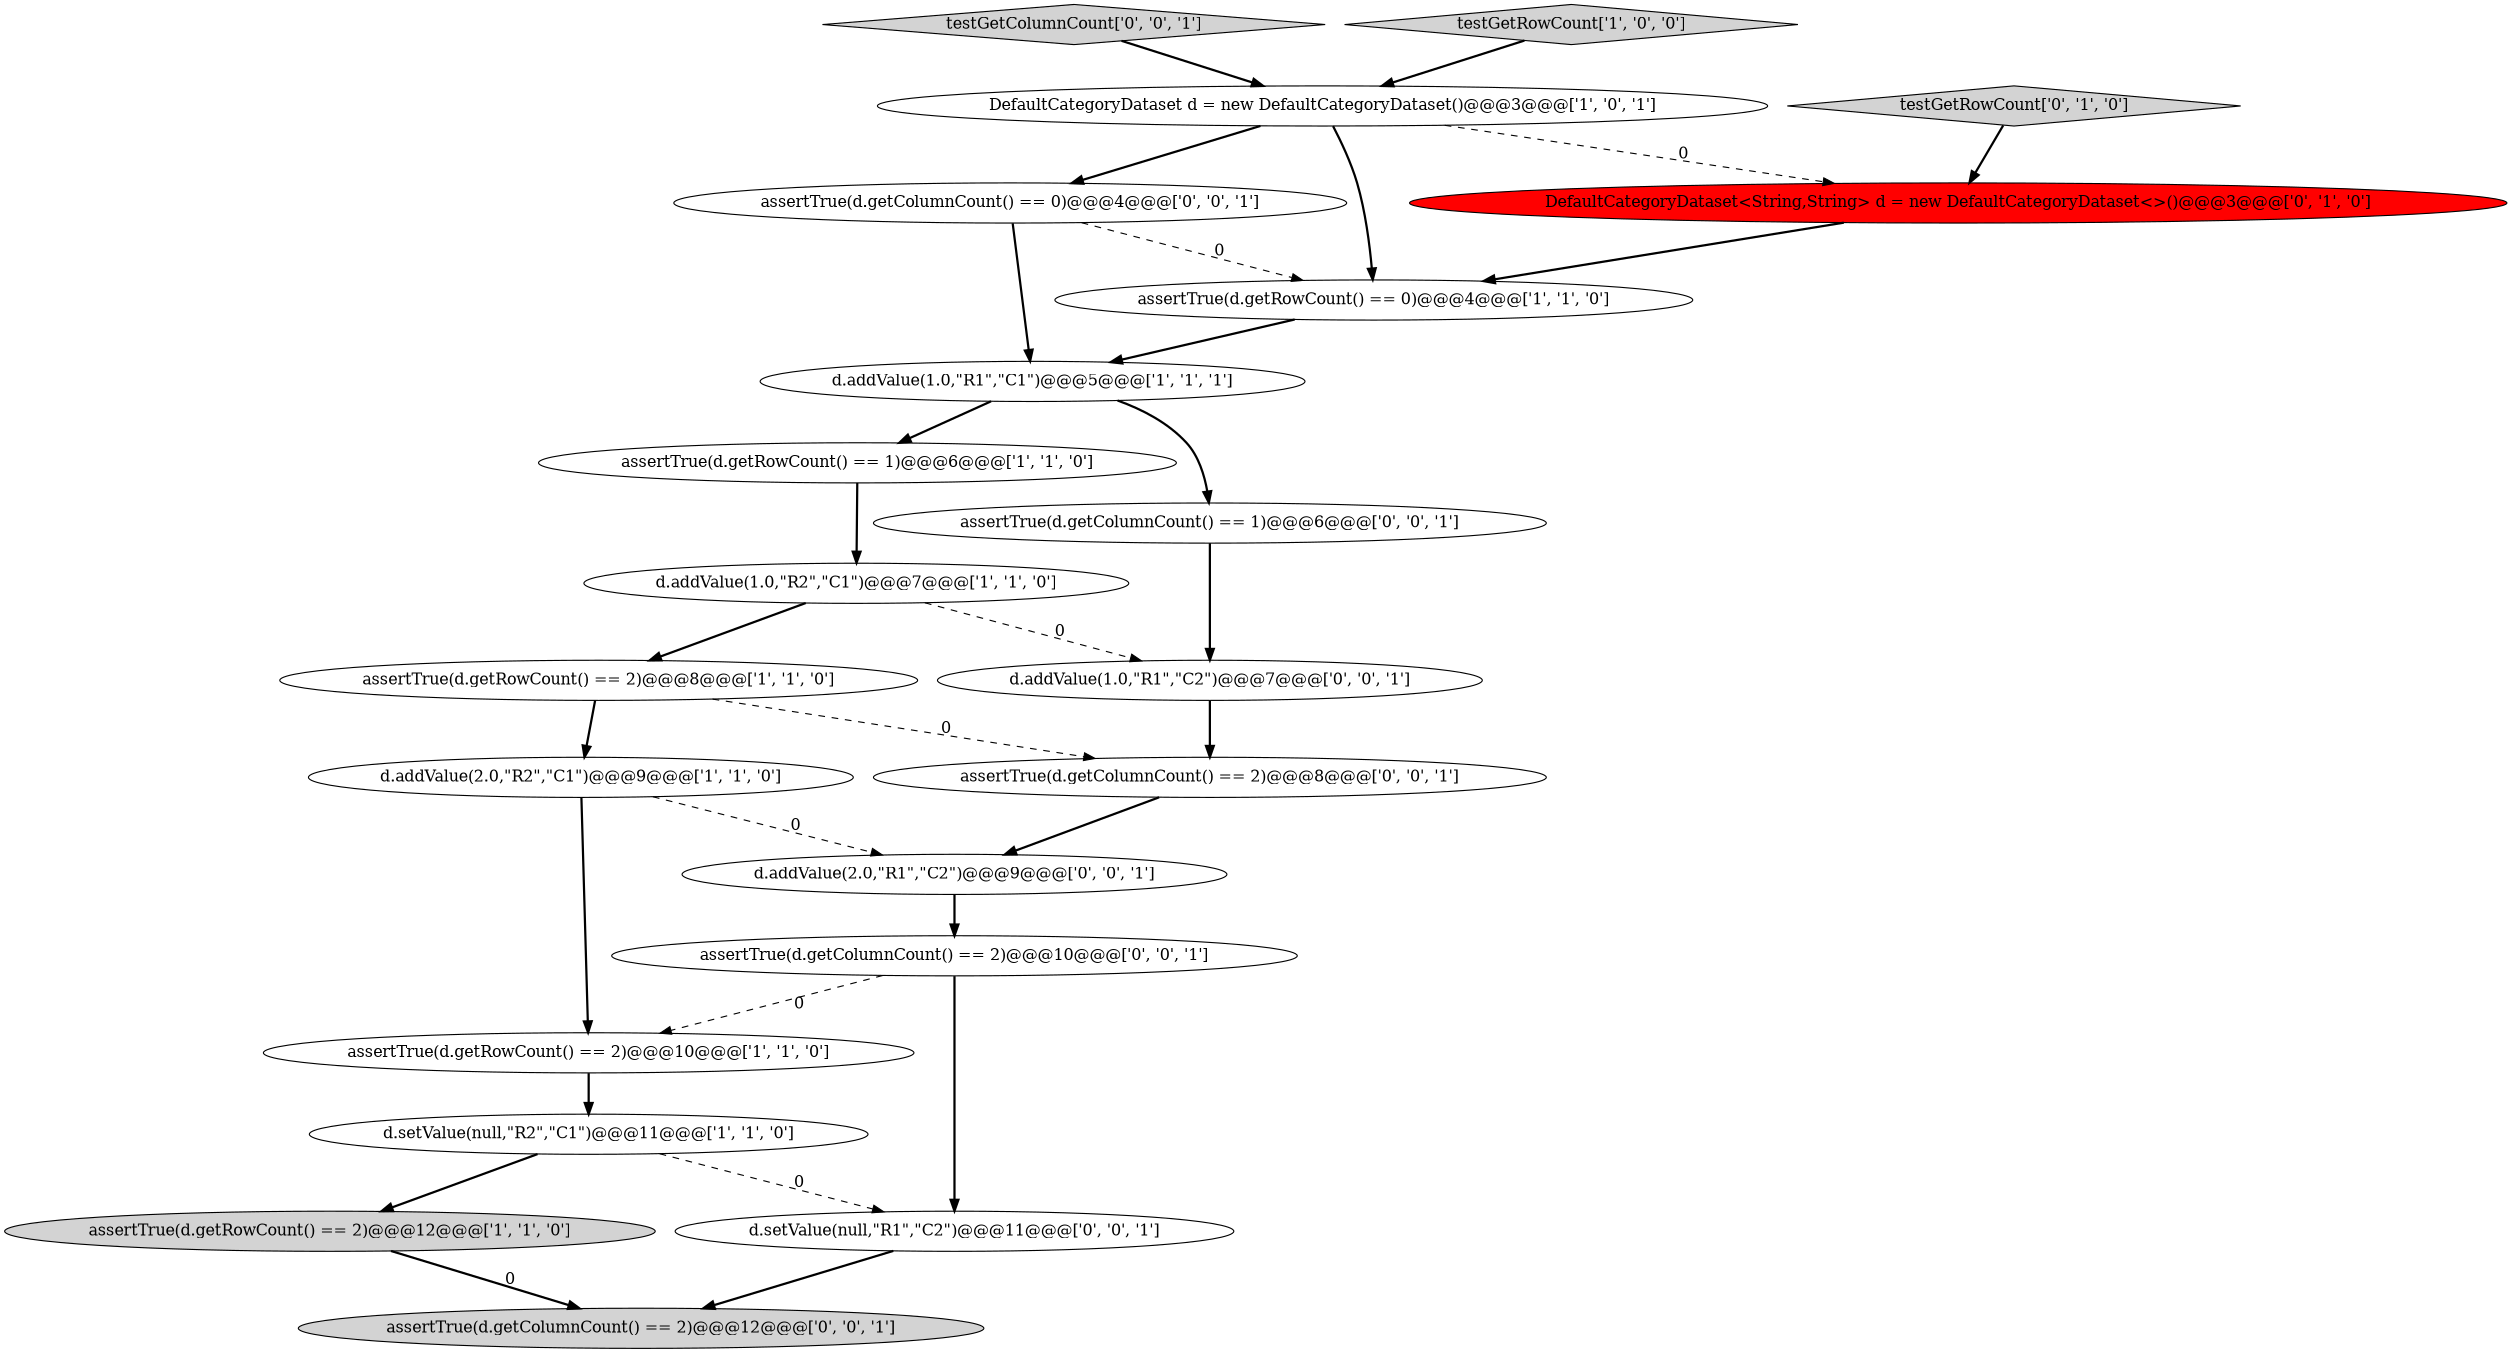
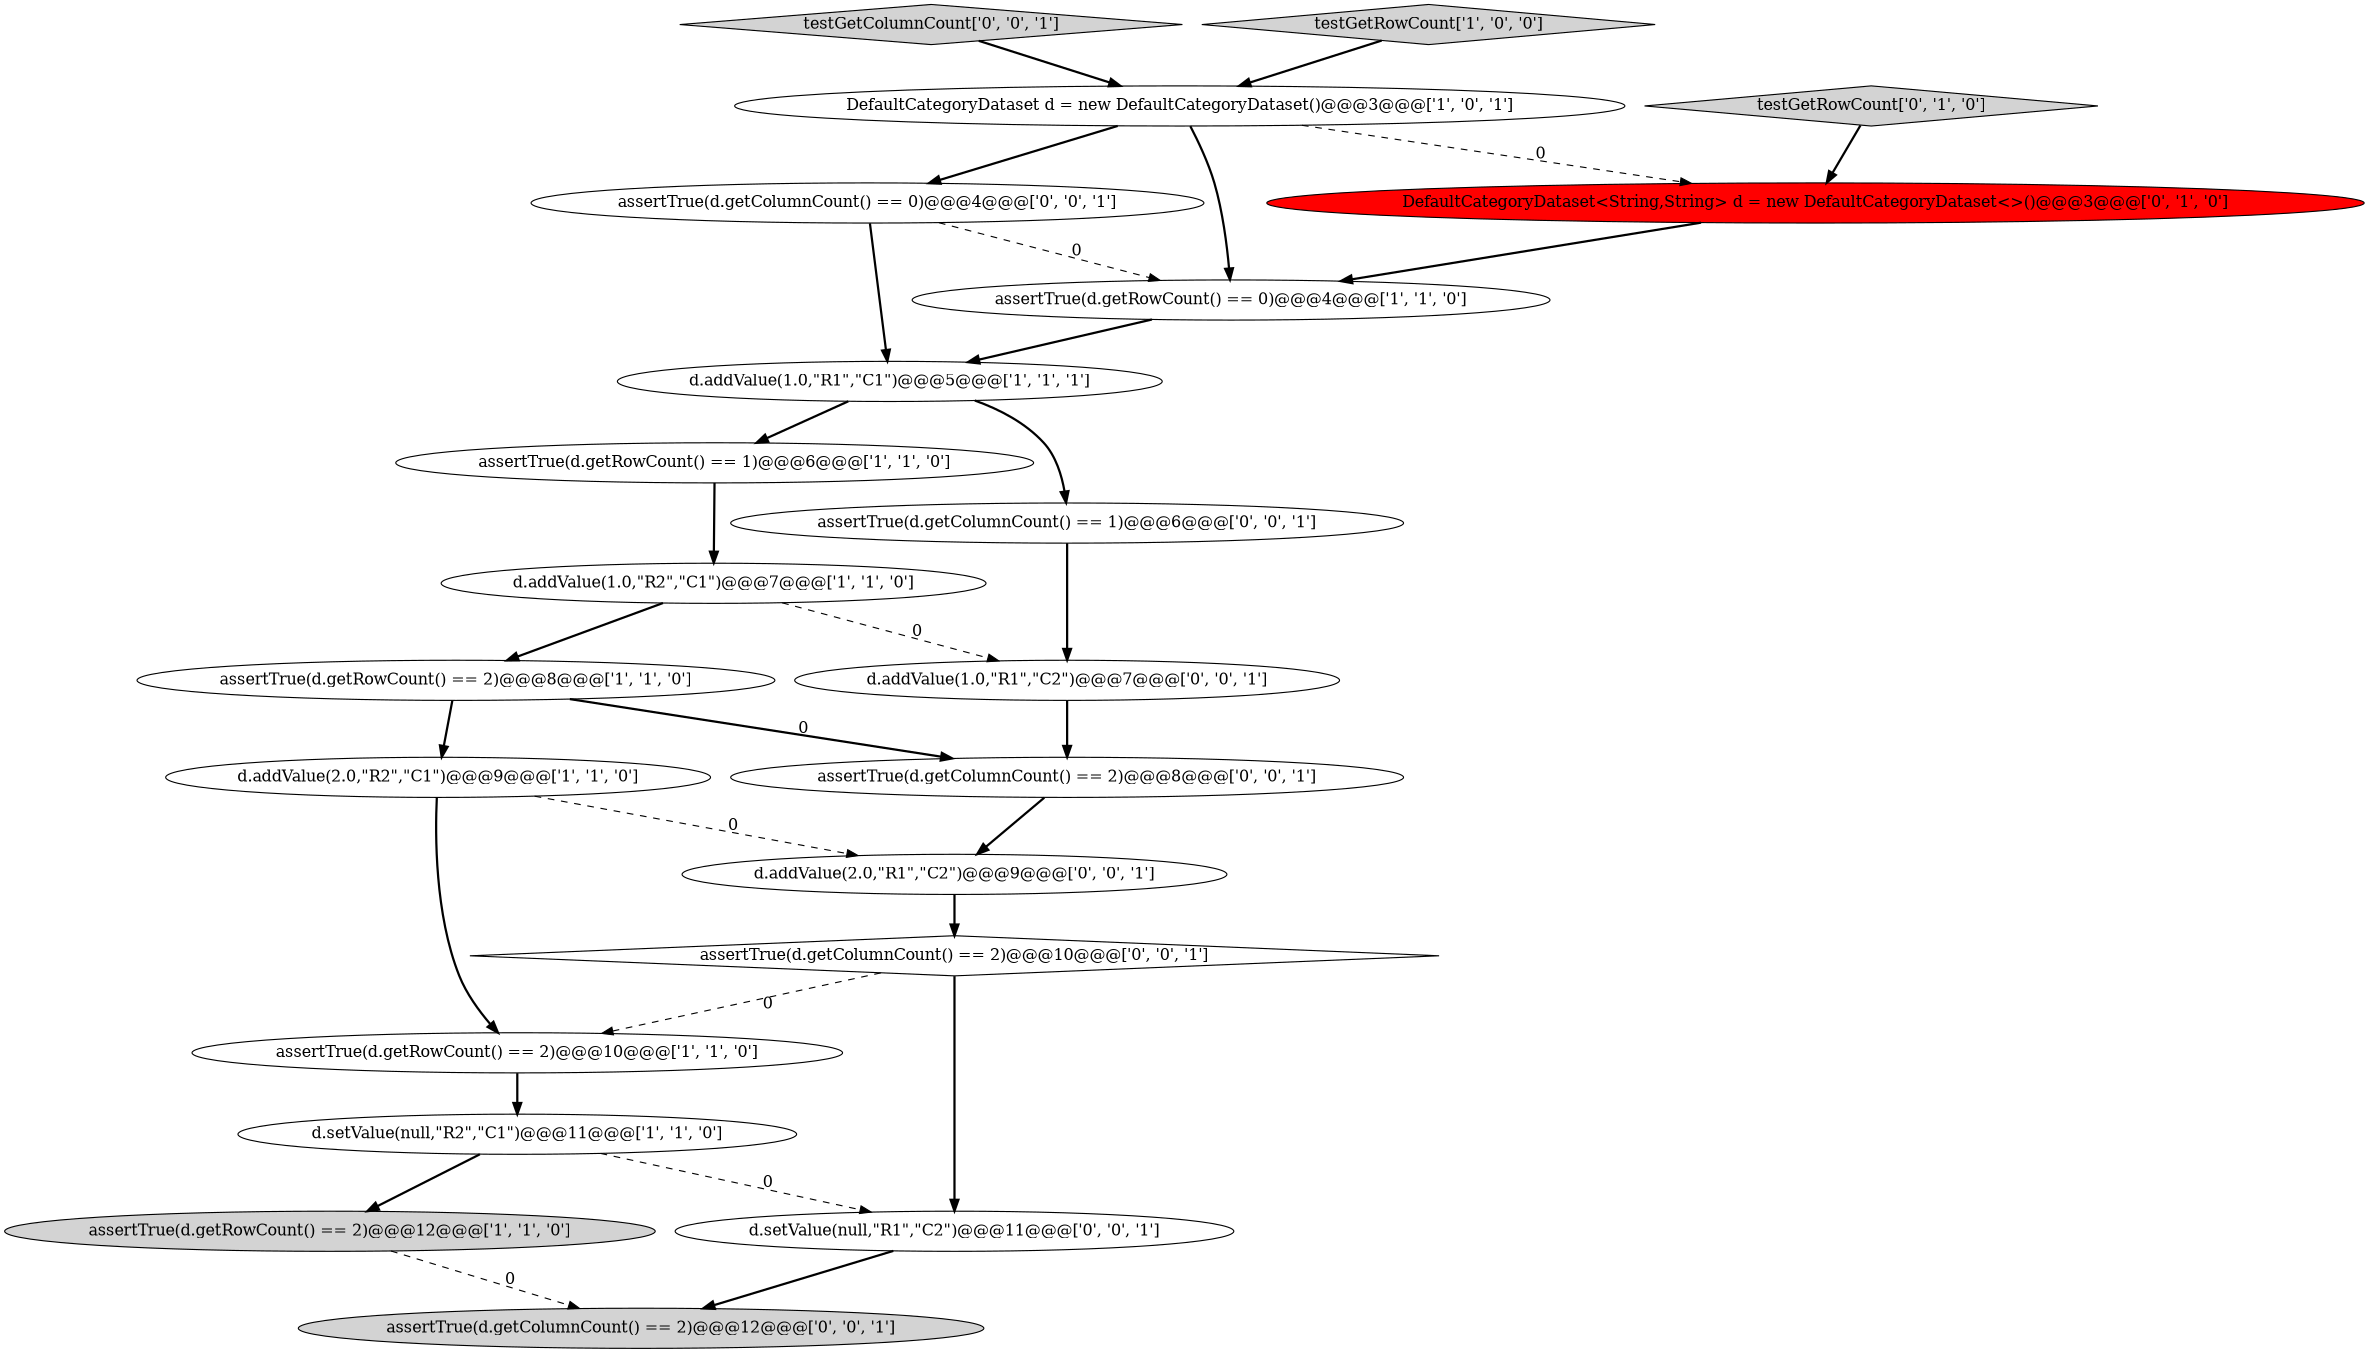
(898, 728) -> (756, 728)
(954, 956) -> (954, 956)
(480, 1278) -> (480, 1278)
